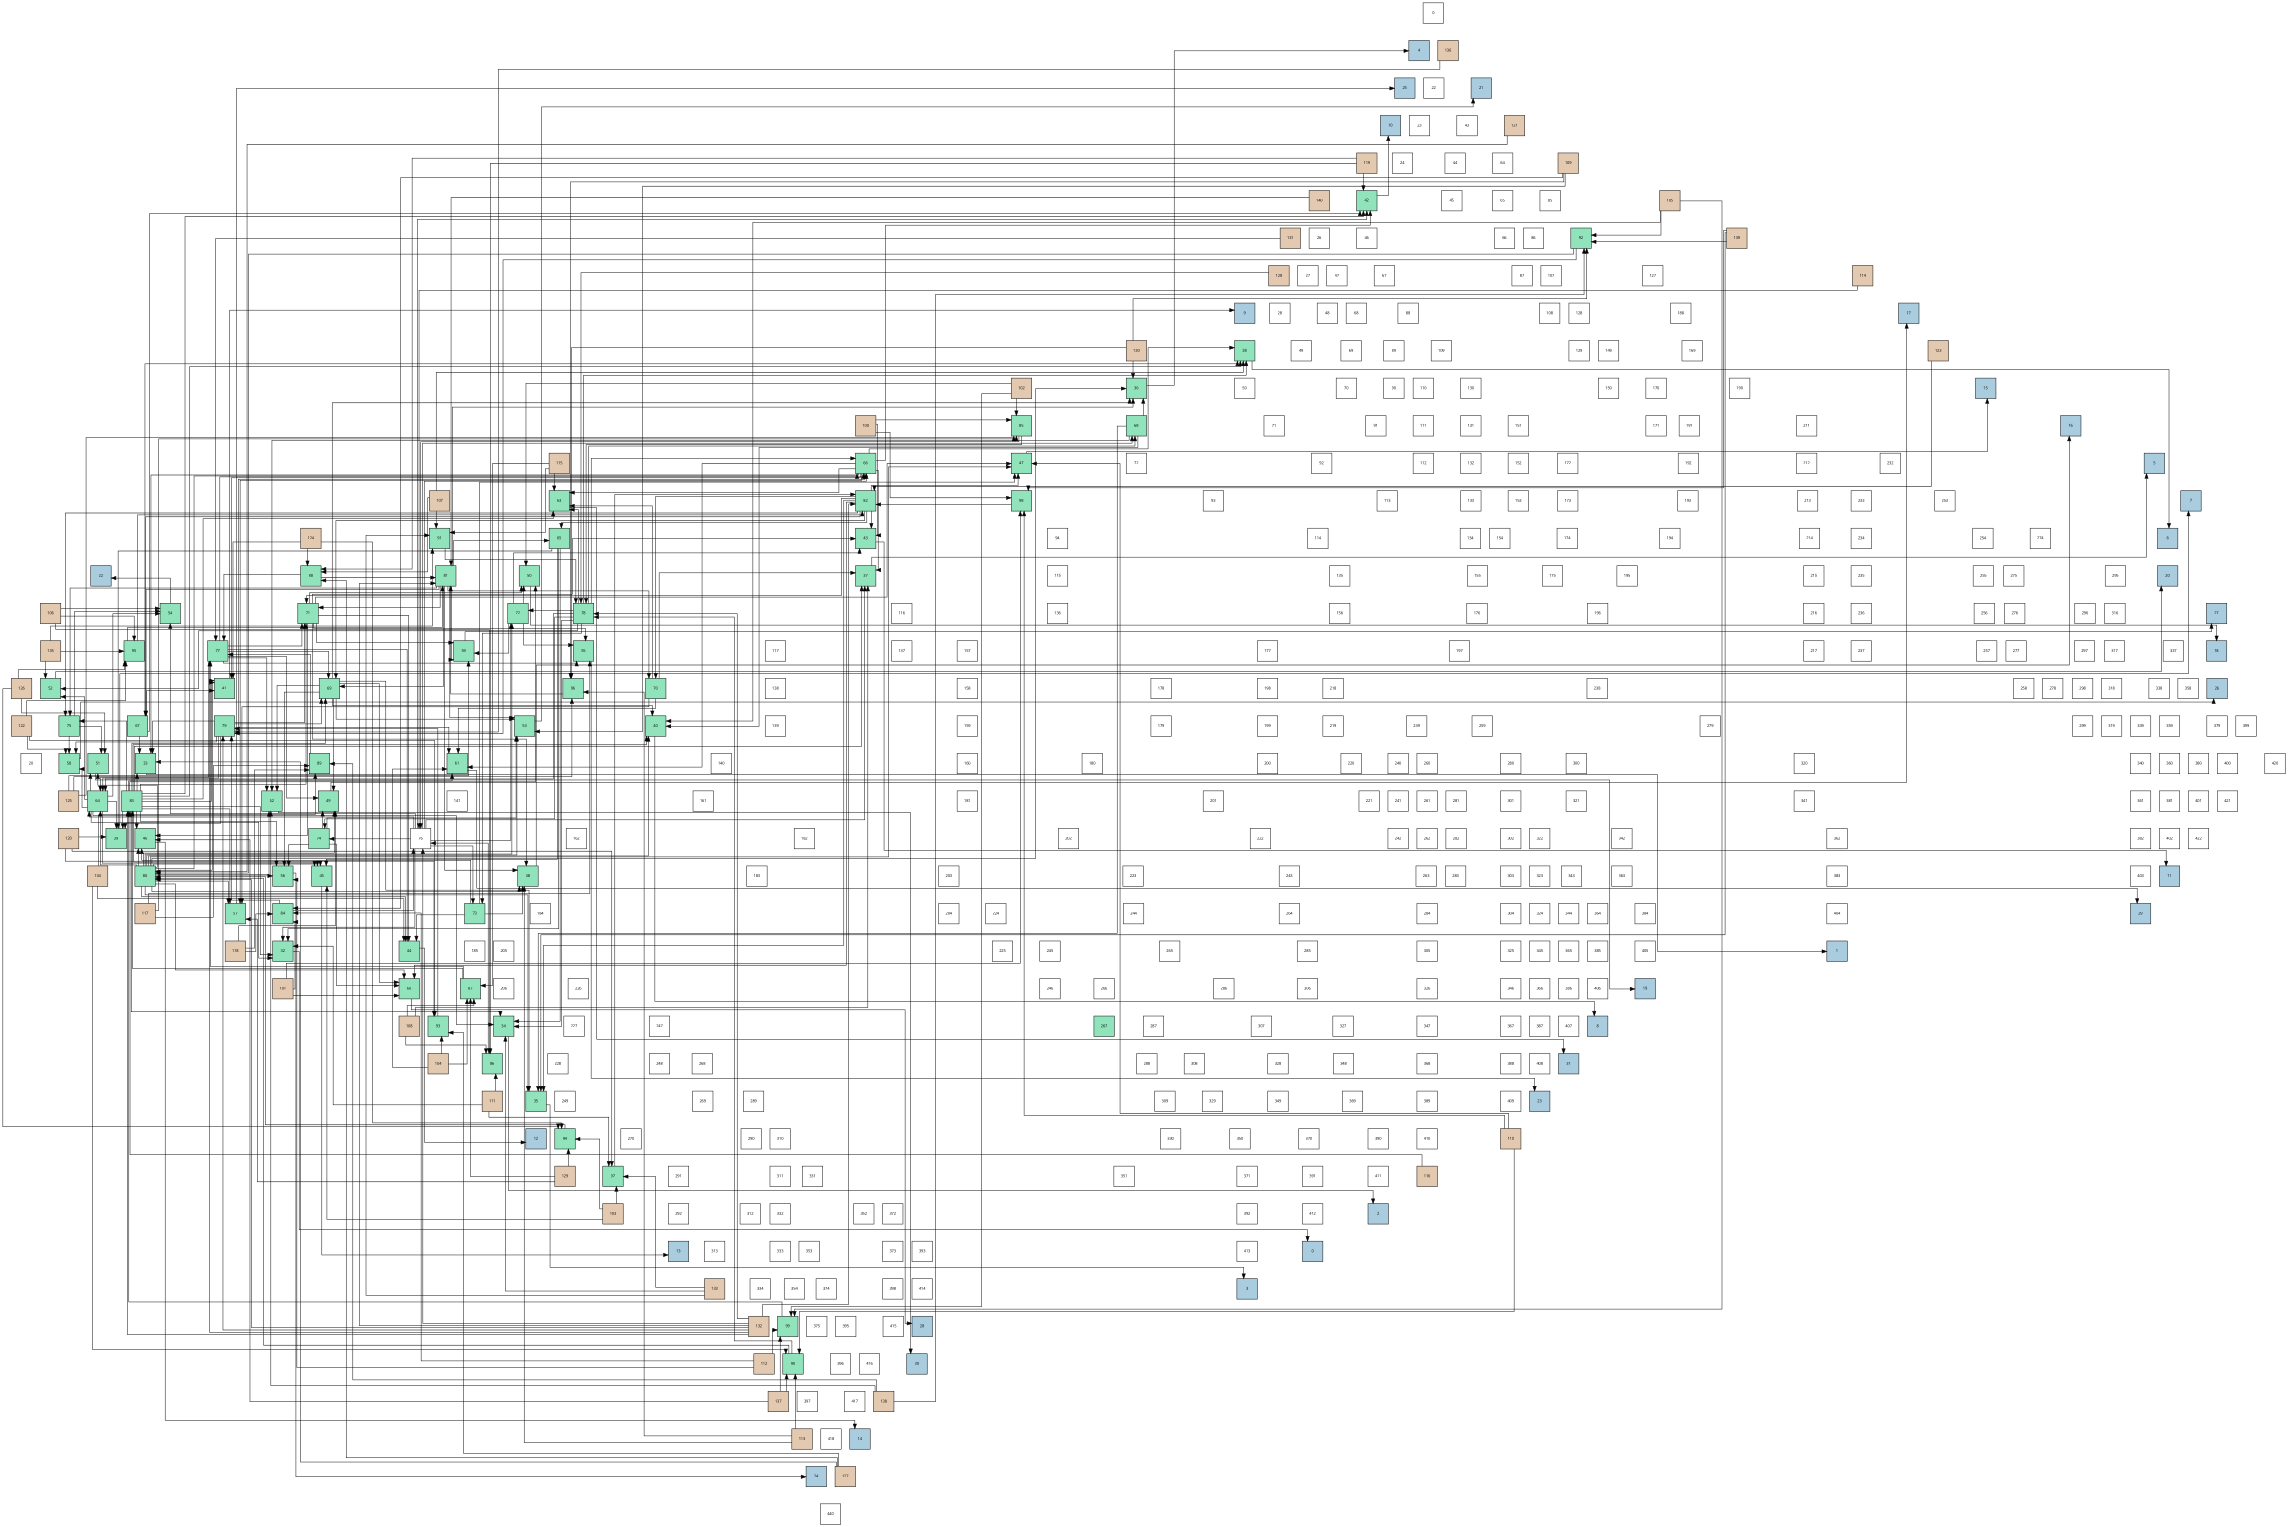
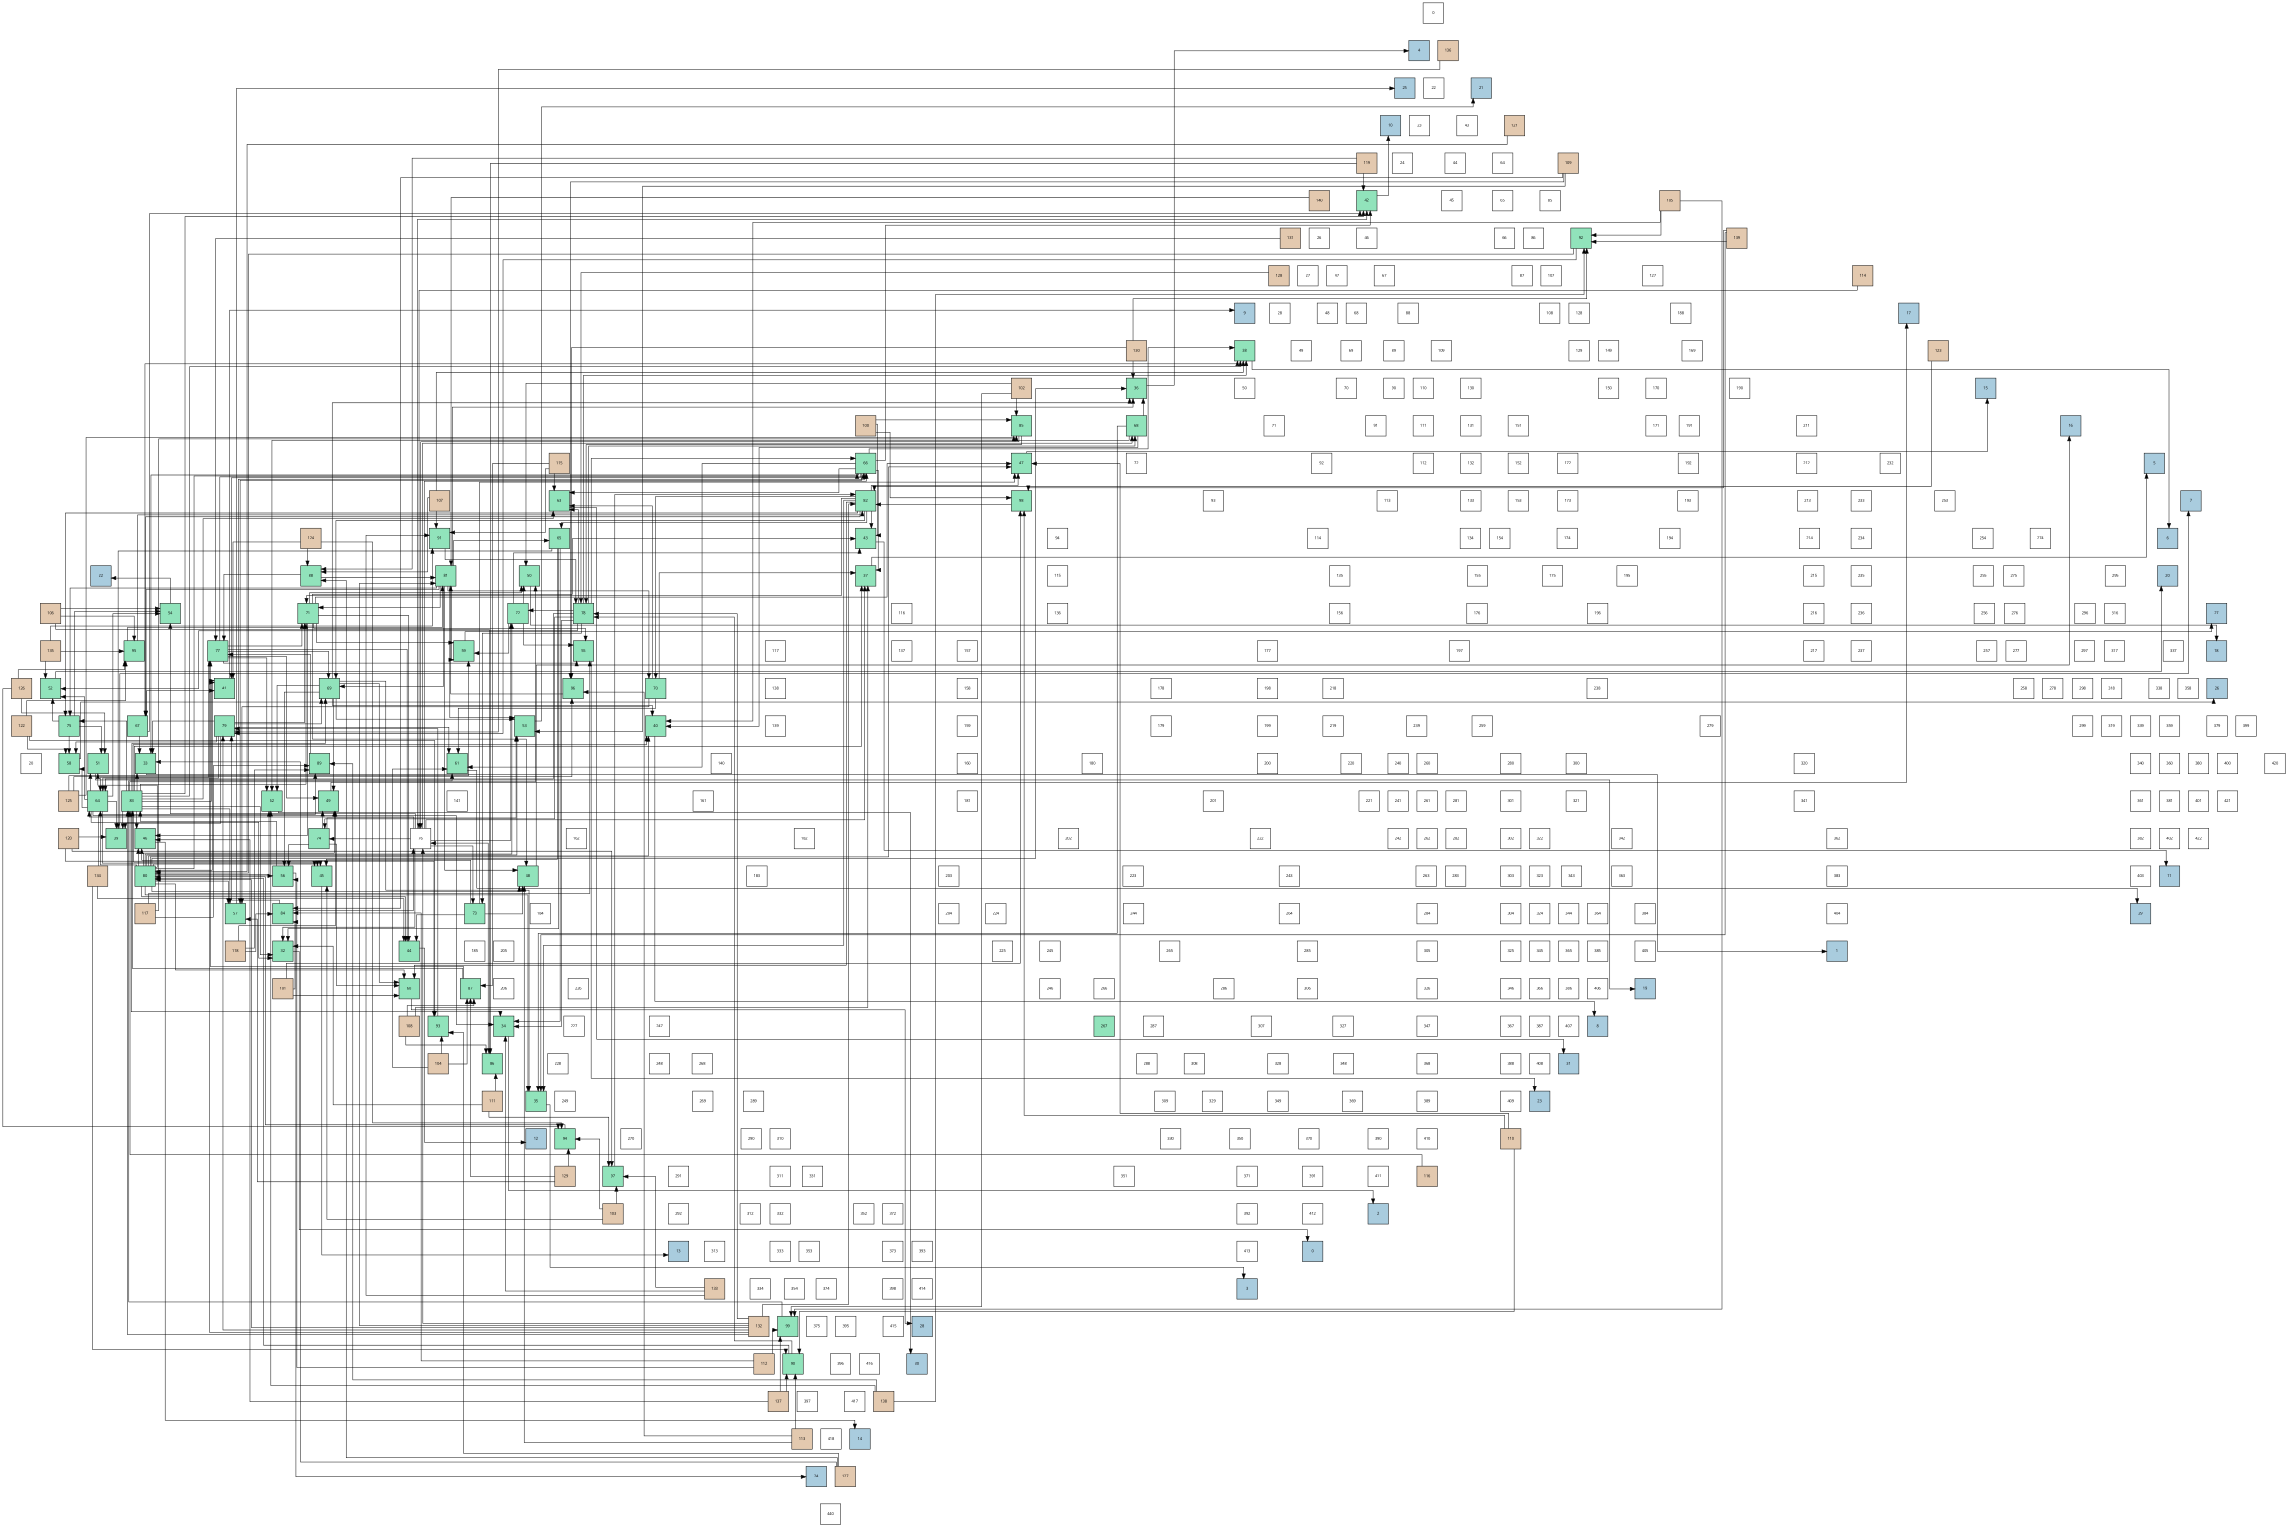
none -> (53, 716)
(223, 821) -> (275, 821)
